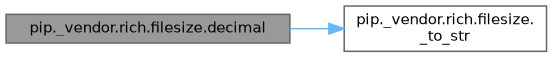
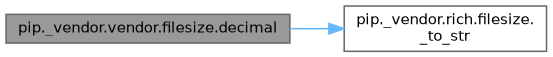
(148, 29) -> (148, 29)
